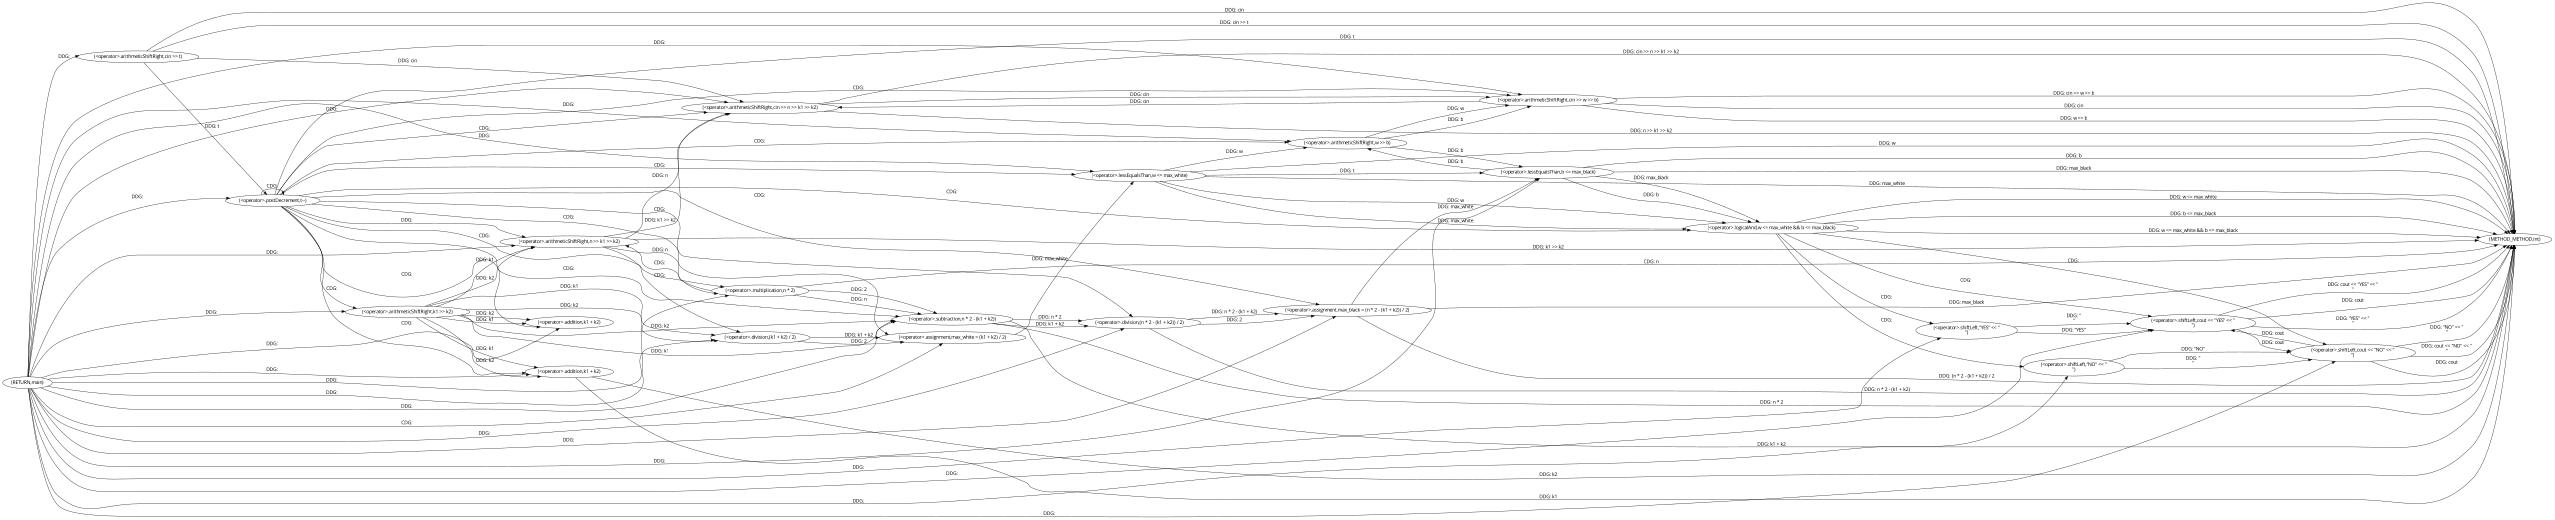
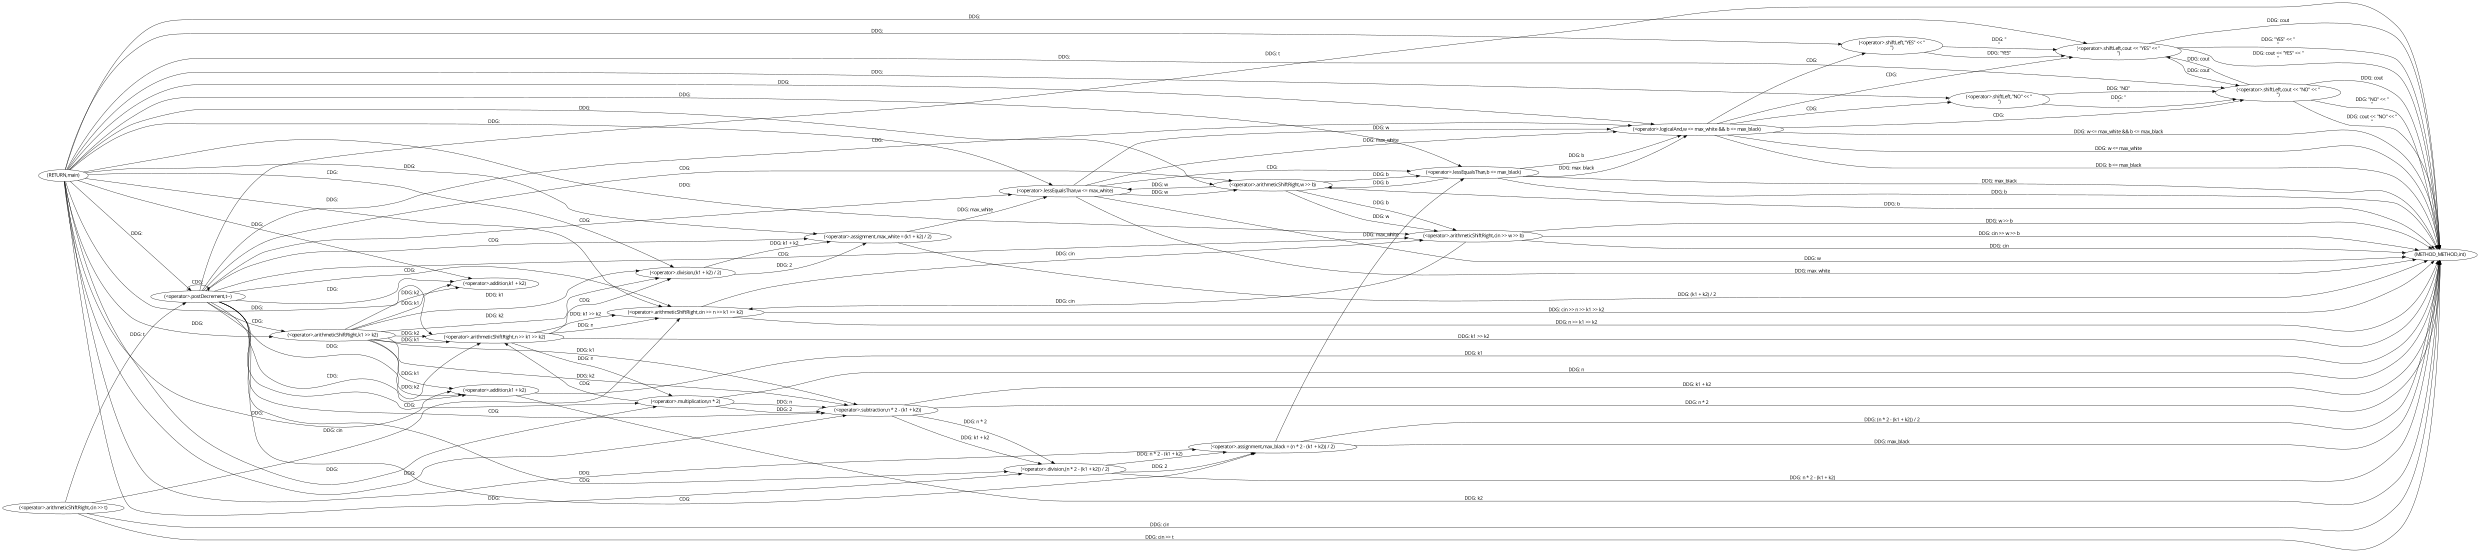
(1347, 171) -> (1273, 168)
none -> (1173, 188)
none -> (1883, 208)
(35, 211) -> (845, 86)
(1651, 262) -> (1576, 370)
none -> (1662, 299)
(333, 393) -> (333, 173)
(408, 423) -> (410, 167)
